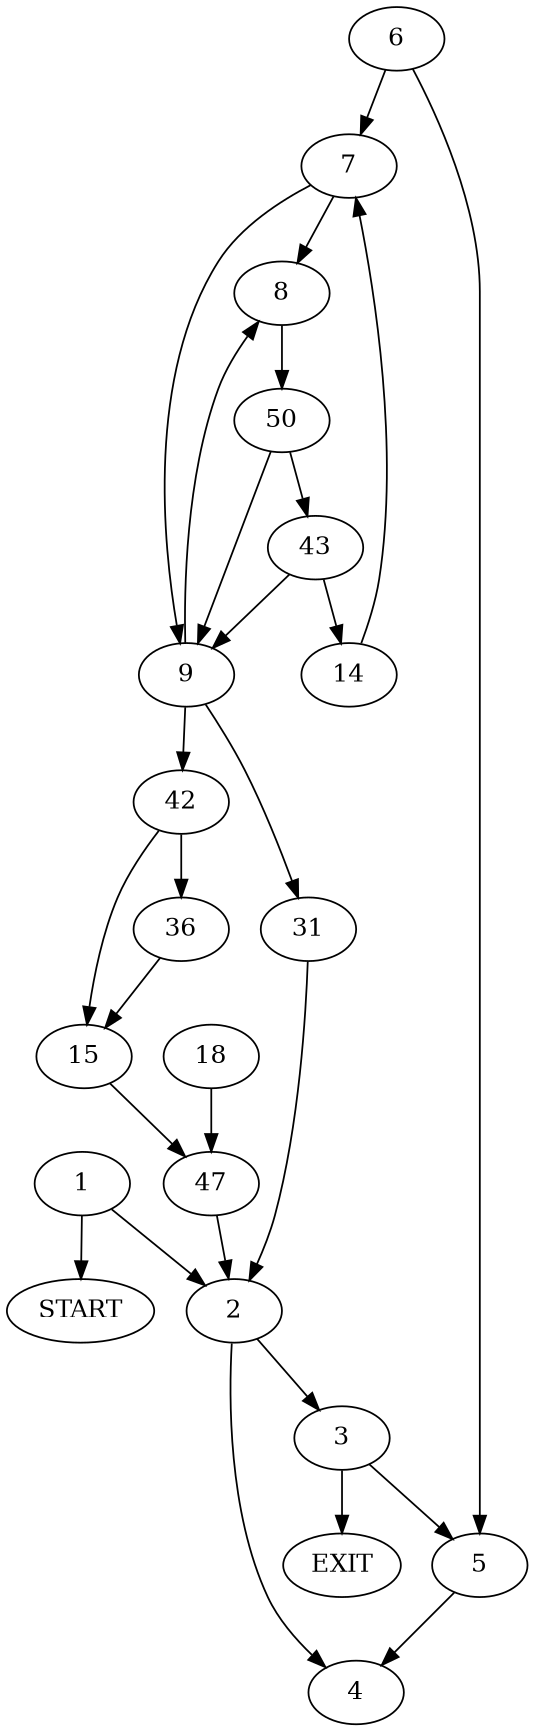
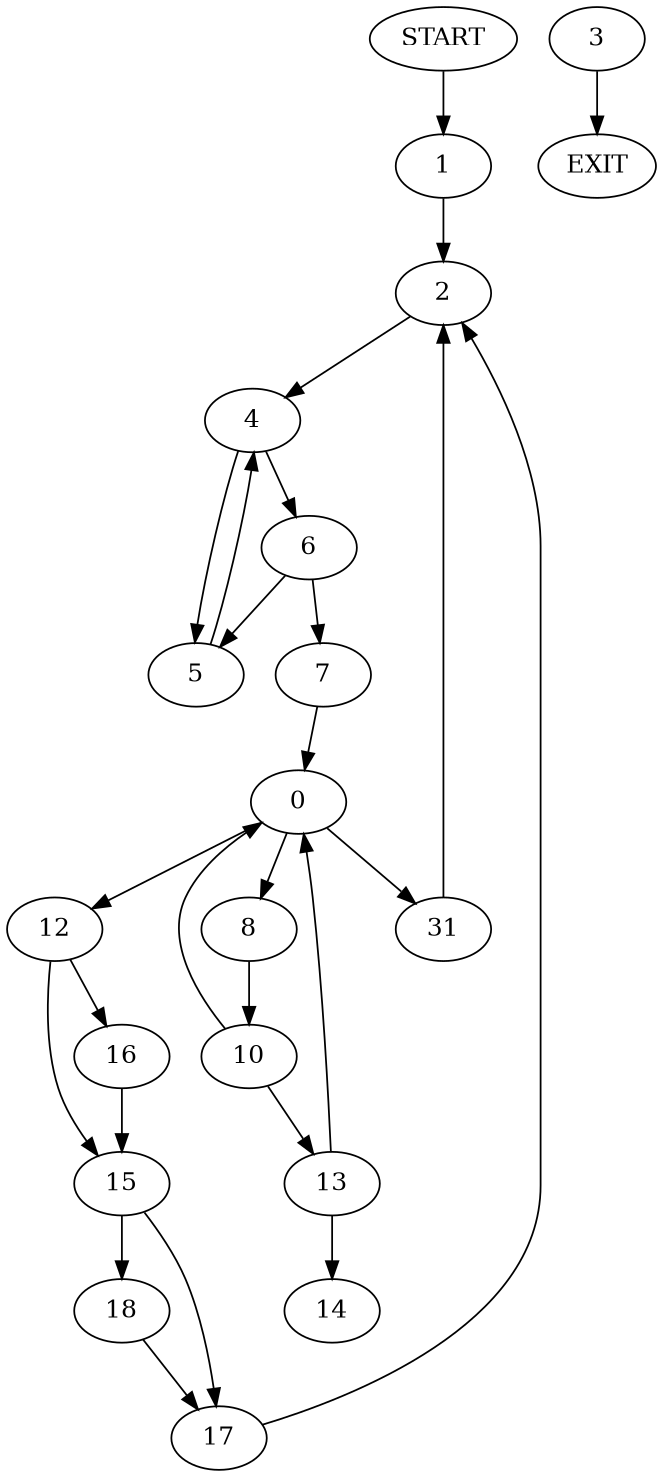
(320, 222) -> none
(282, 420) -> (249, 1056)
(386, 430) -> none
none -> (277, 476)
(316, 548) -> (332, 1184)
(187, 675) -> (299, 802)
(181, 802) -> (55, 929)
(181, 929) -> (122, 1056)
(211, 1184) -> (219, 1438)
(82, 1239) -> (443, 94)
none -> (122, 1239)
(282, 1368) -> none
(404, 1496) -> (215, 537)
